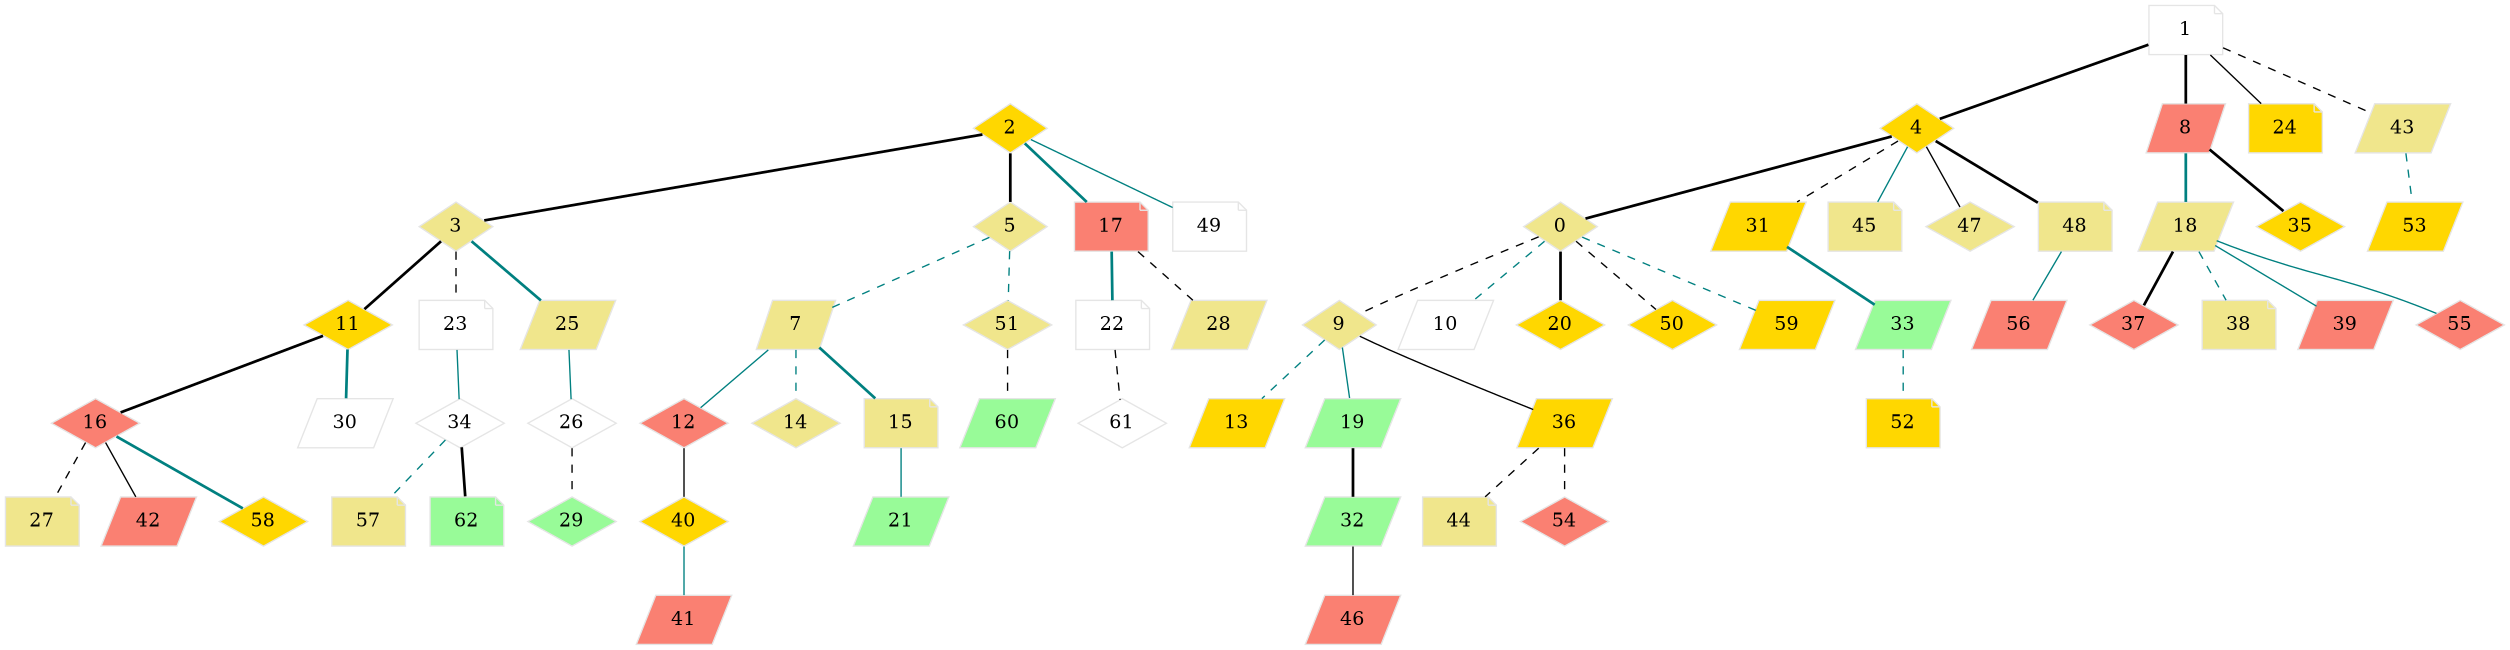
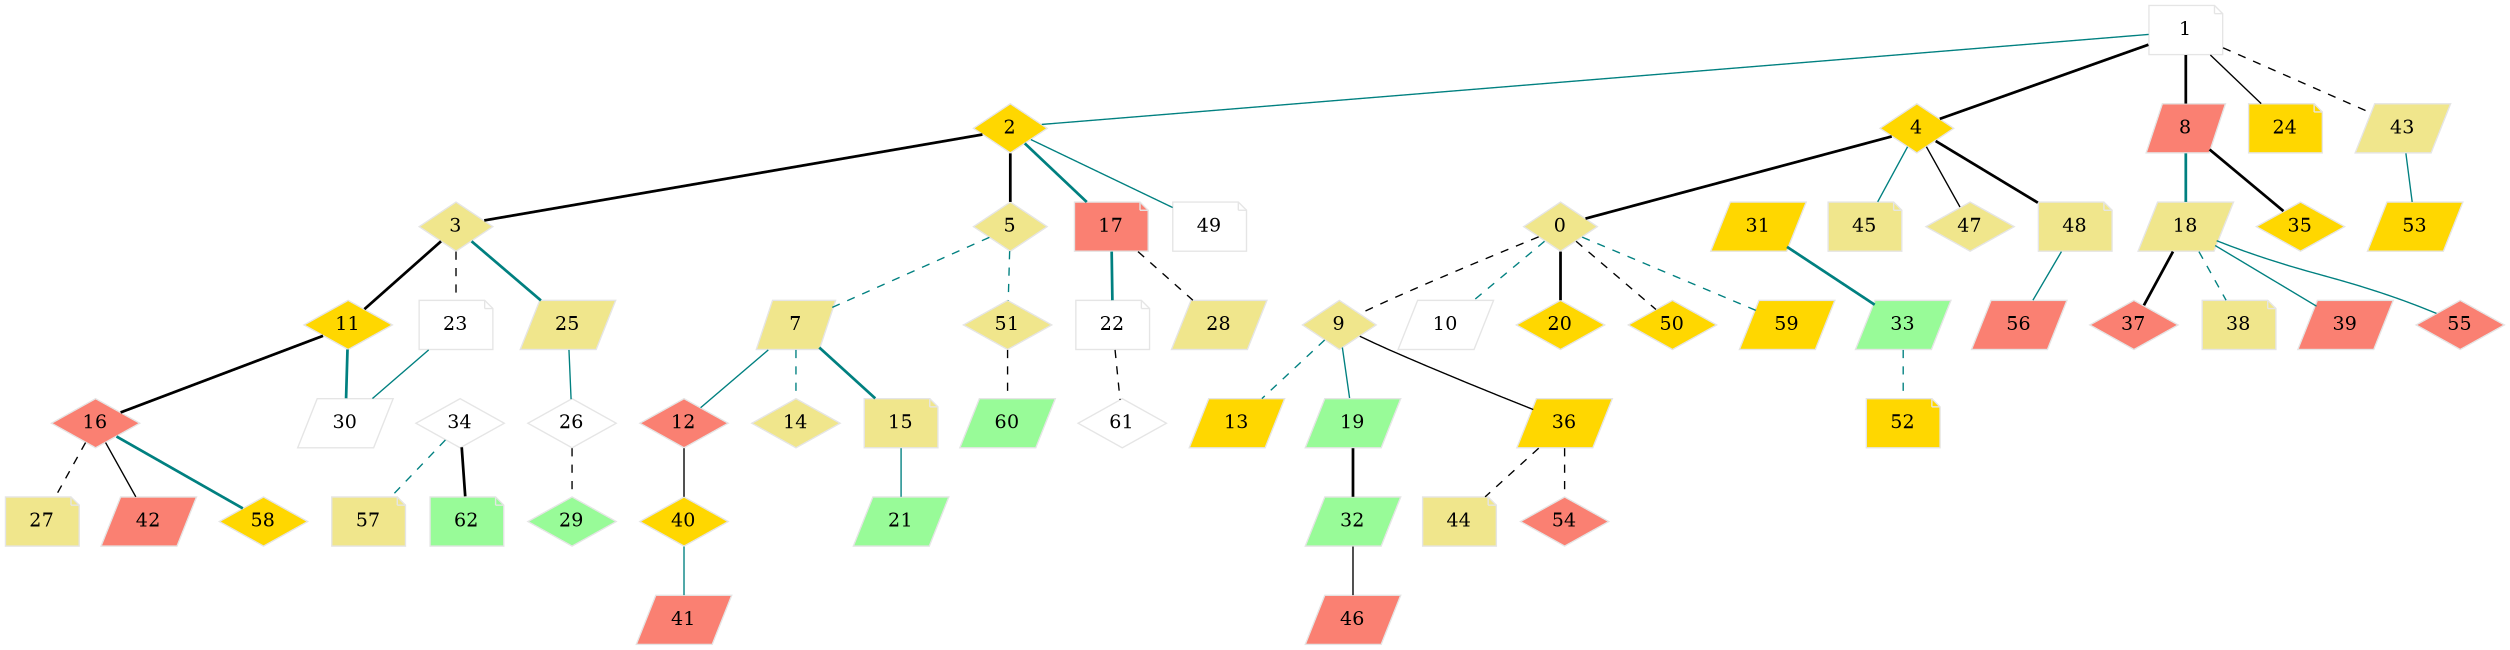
none -> (1595, 79)
(1848, 171) -> none
(2409, 178) -> (2409, 178)
(458, 375) -> (401, 374)
